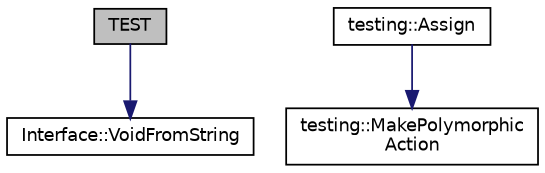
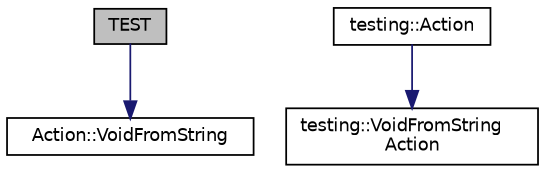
(412, 26) -> (412, 26)
(130, 136) -> (130, 136)
(412, 136) -> (412, 136)
